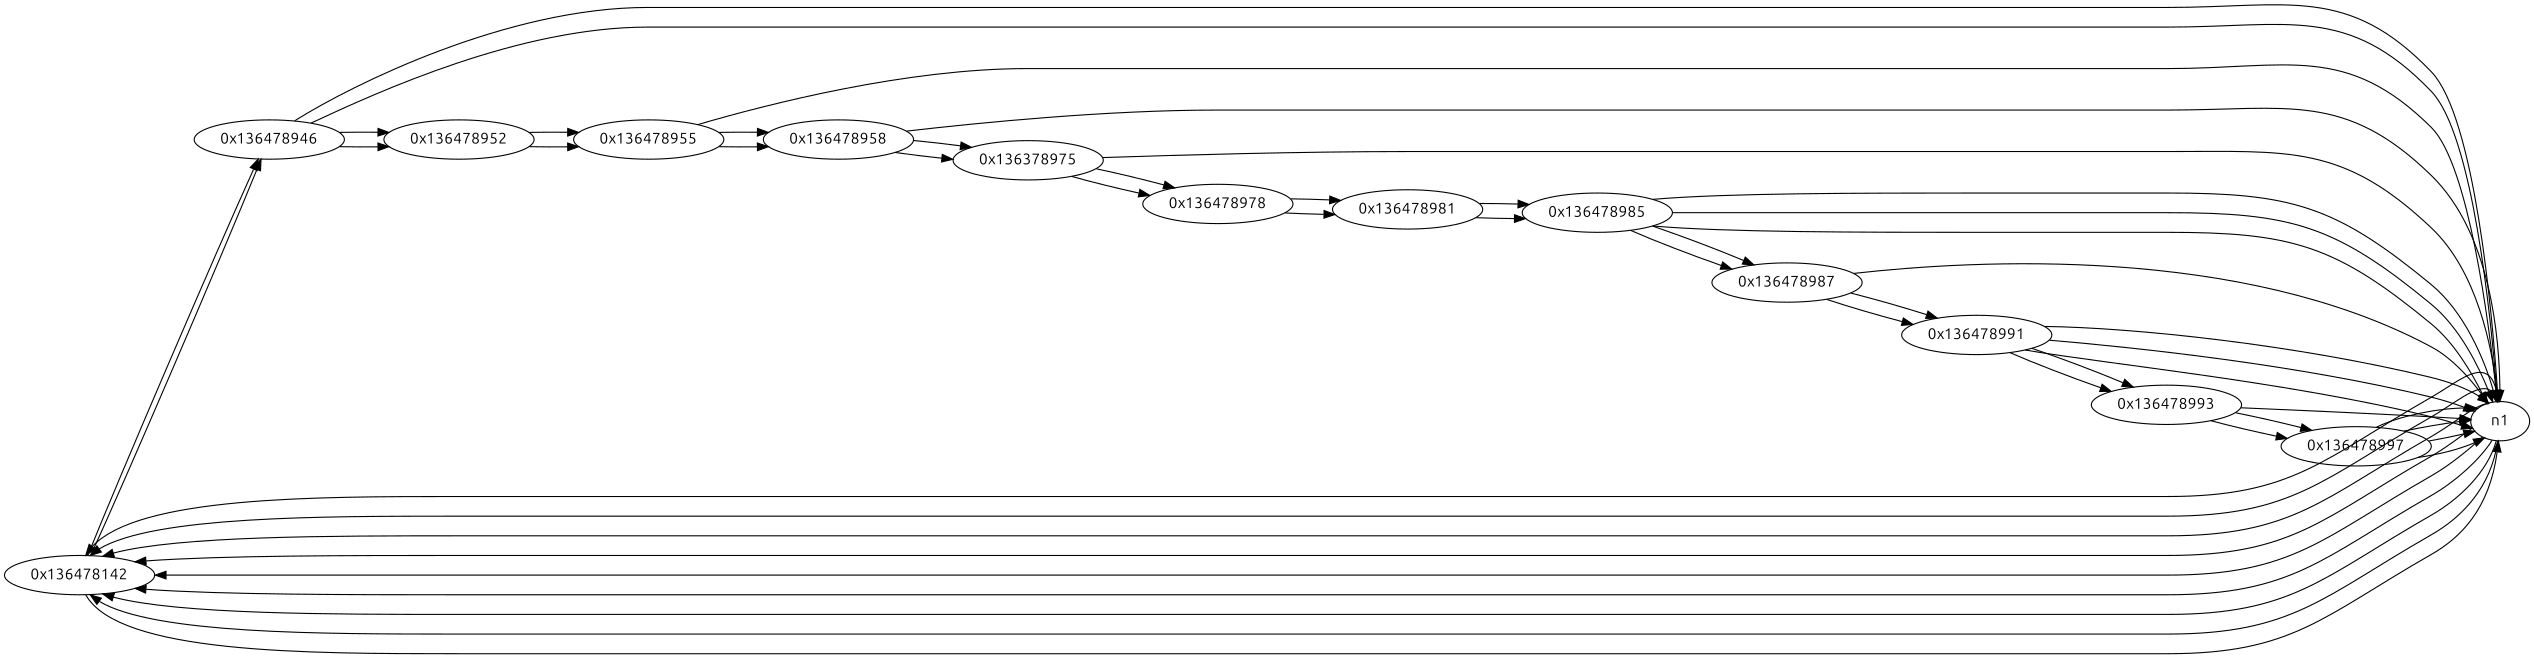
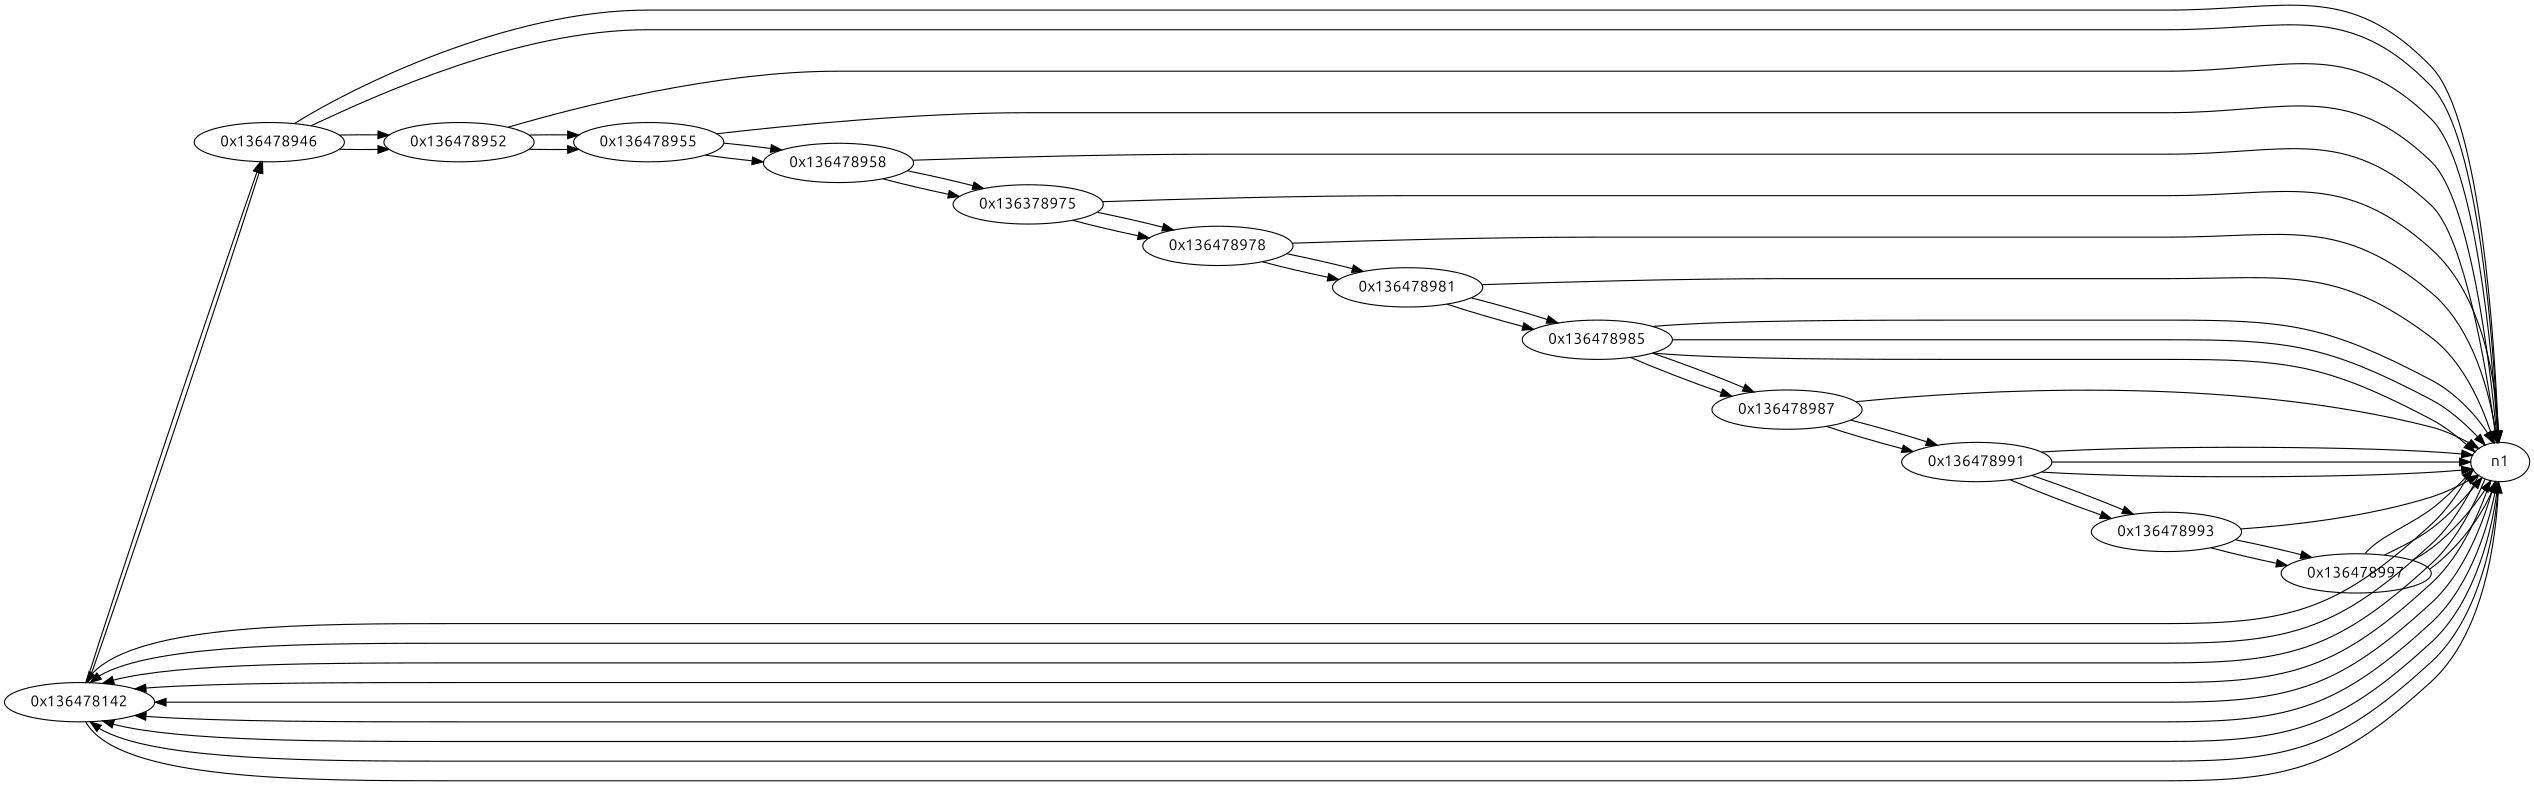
none -> (1636, 71)
none -> (1947, 237)
none -> (2020, 279)
